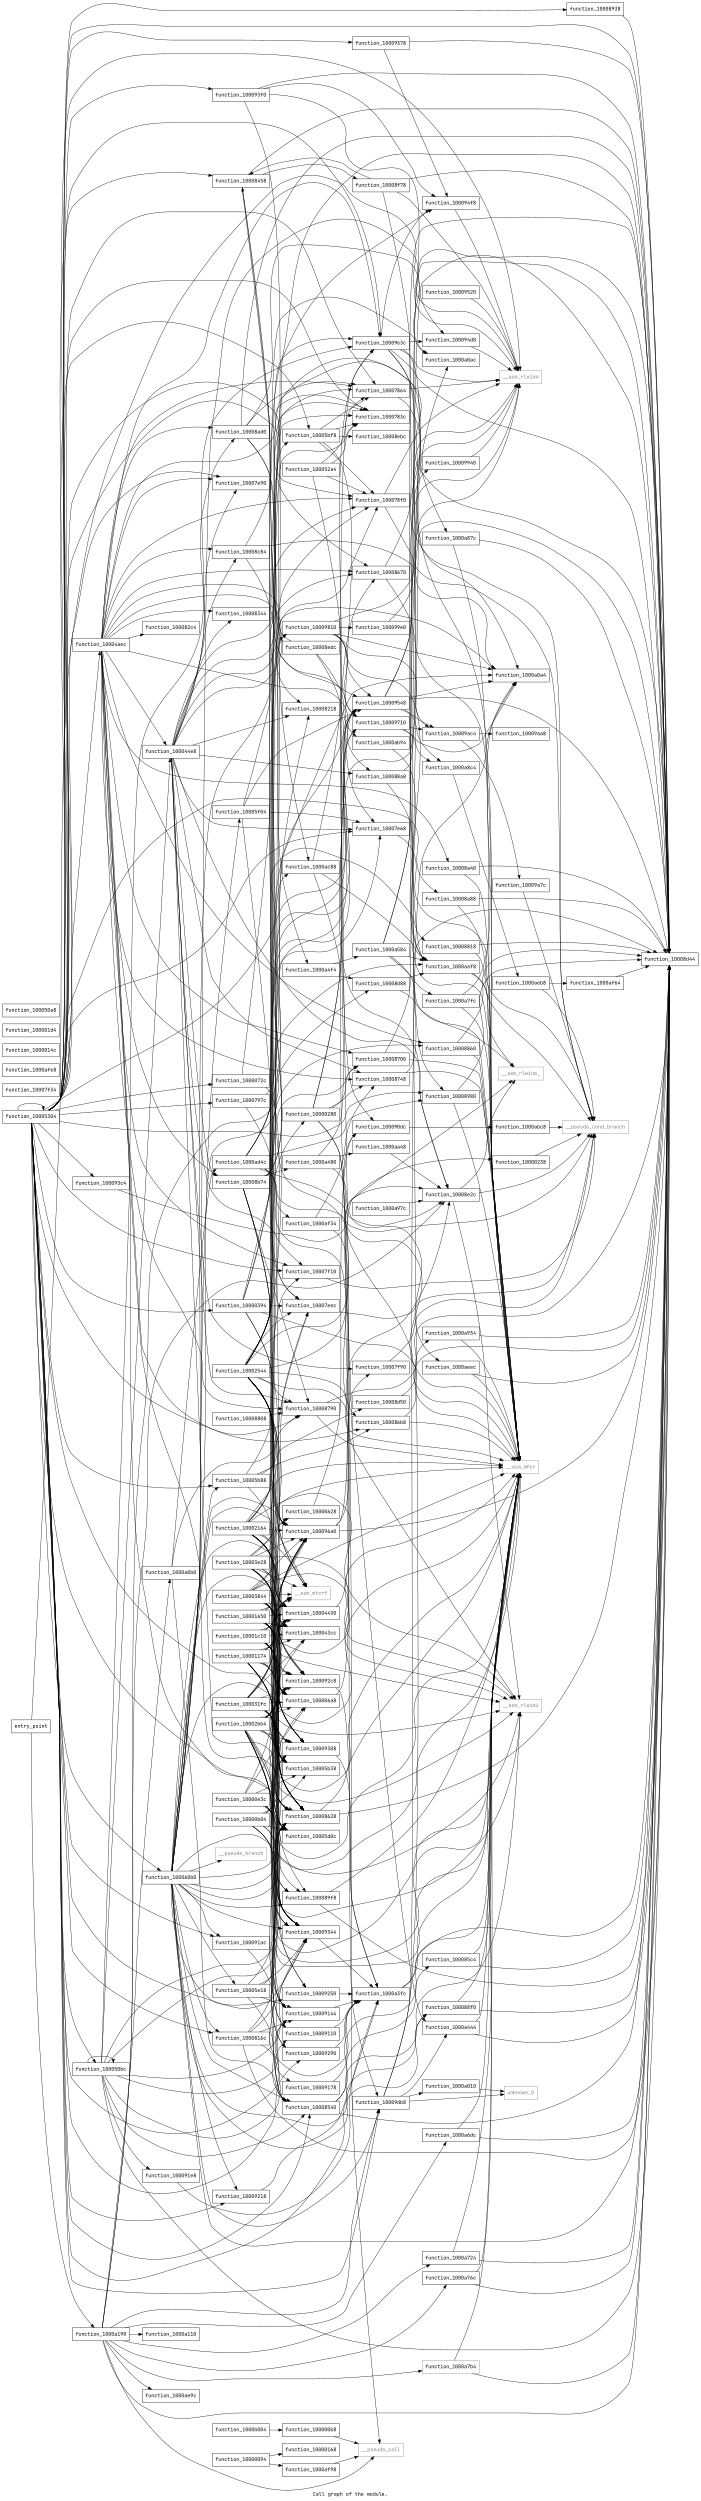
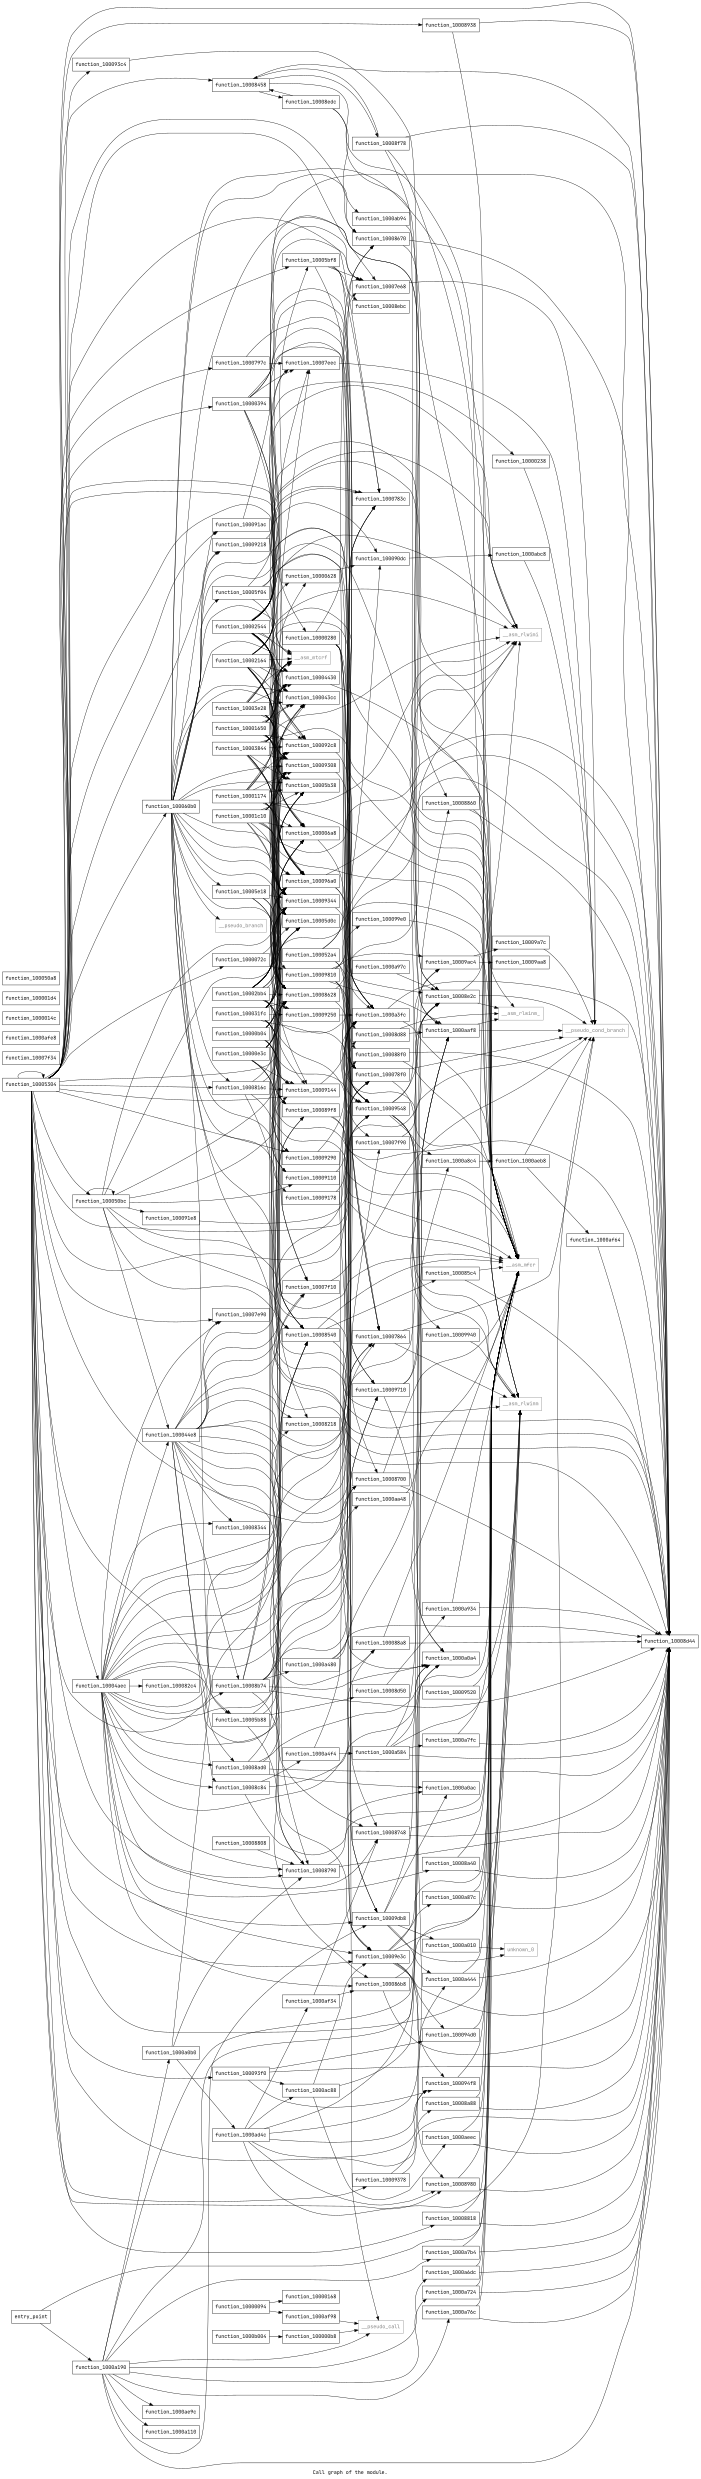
none -> (483, 644)
(489, 841) -> (593, 1732)
(451, 2367) -> (451, 2253)
